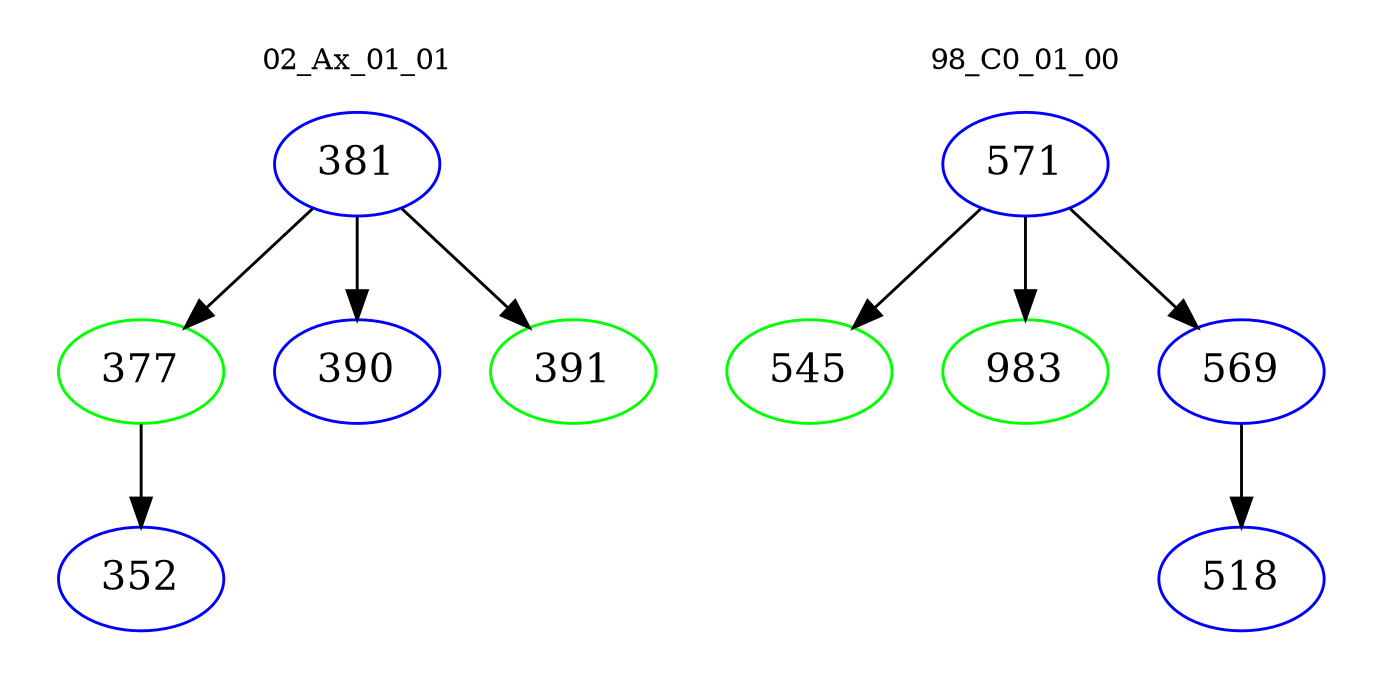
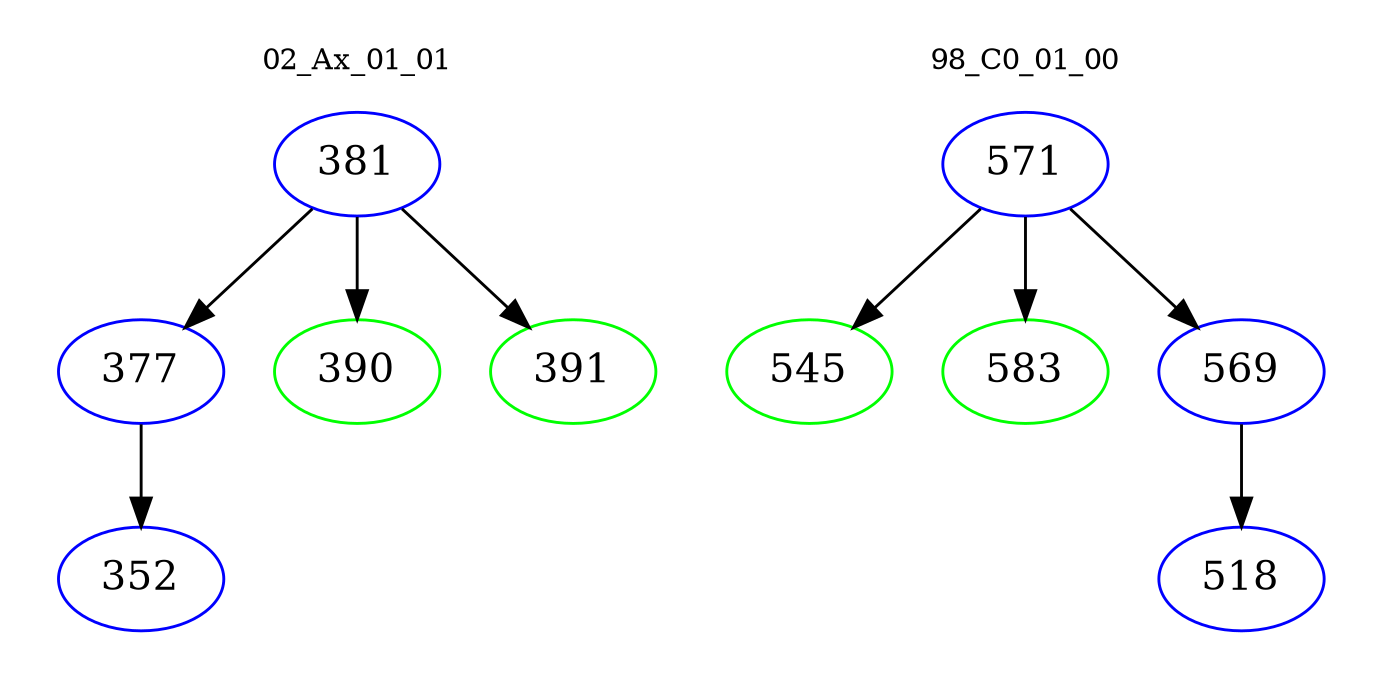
(141, 372) -> (141, 372)
(357, 372) -> (357, 372)
(1025, 372) -> (1025, 372)
